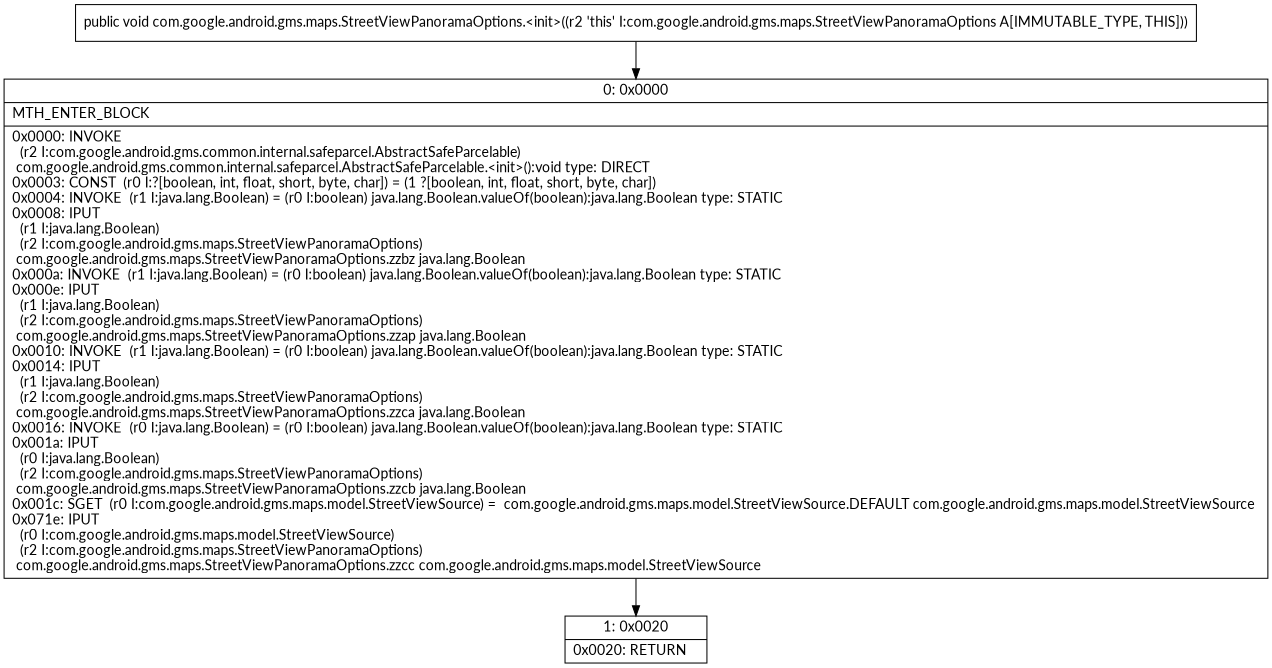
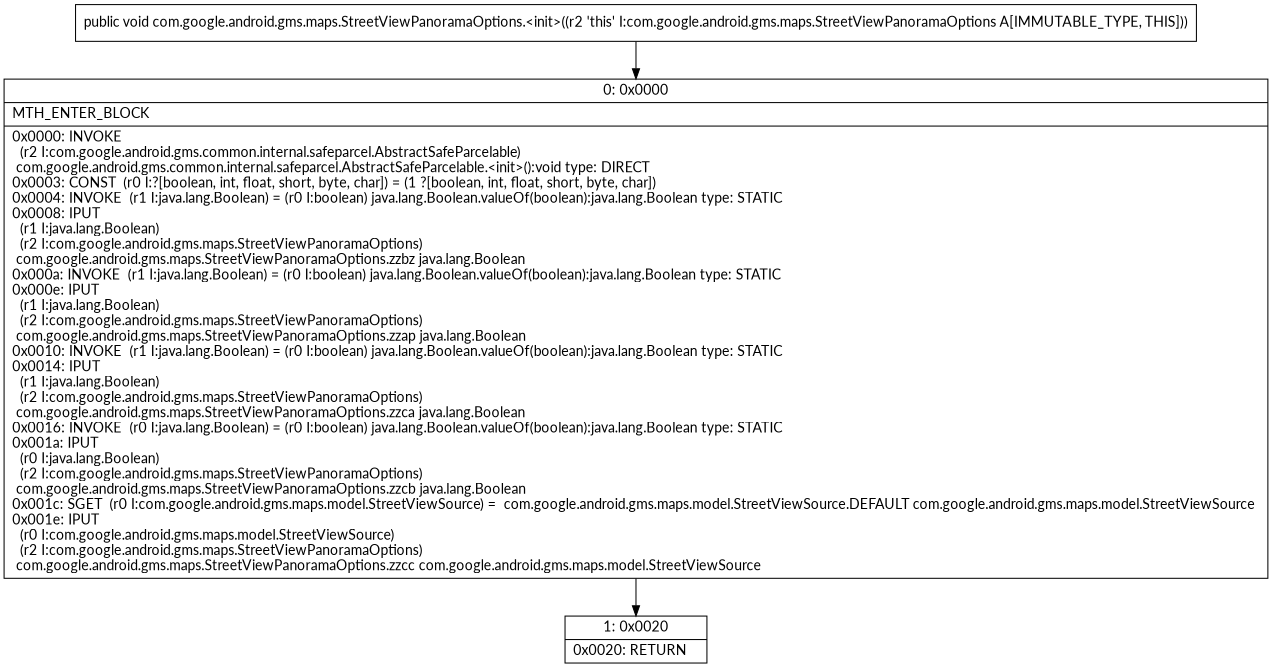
(60, 520) -> (60, 520)
